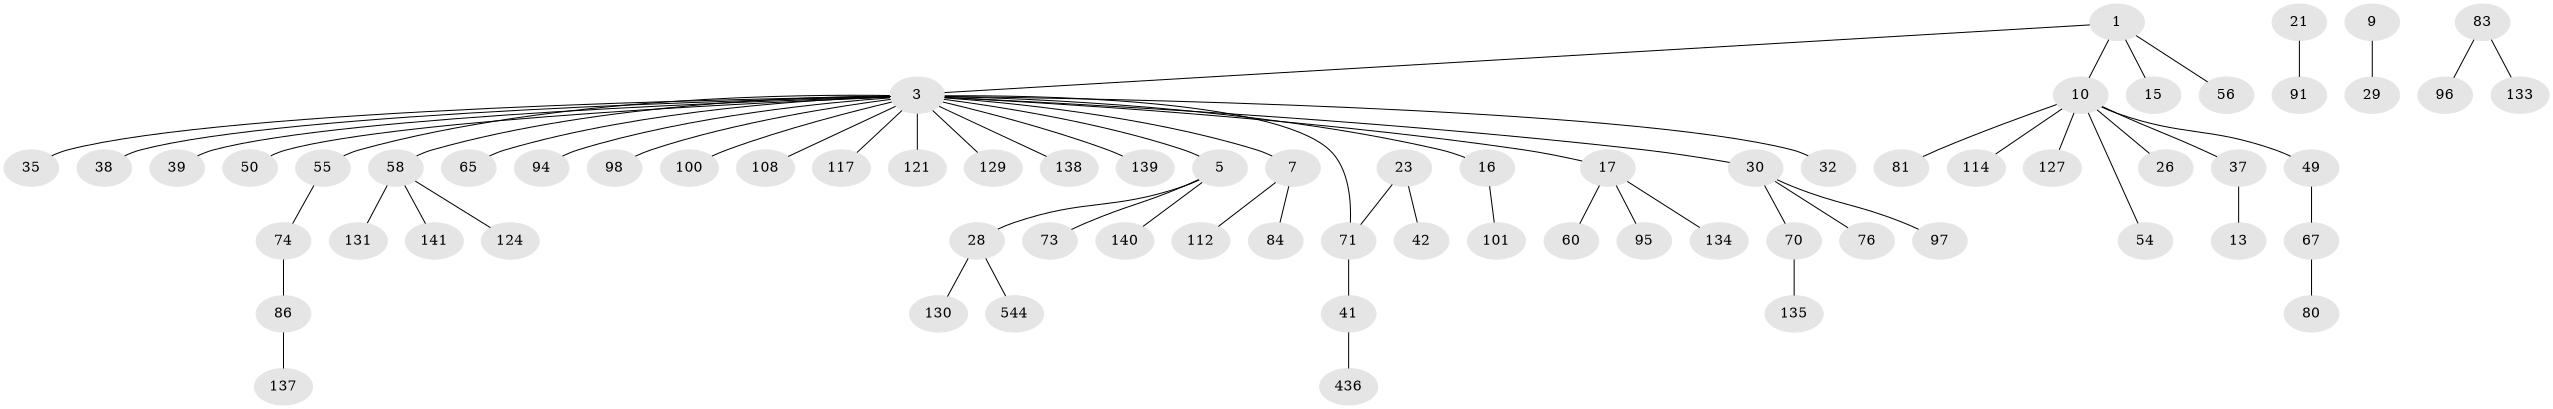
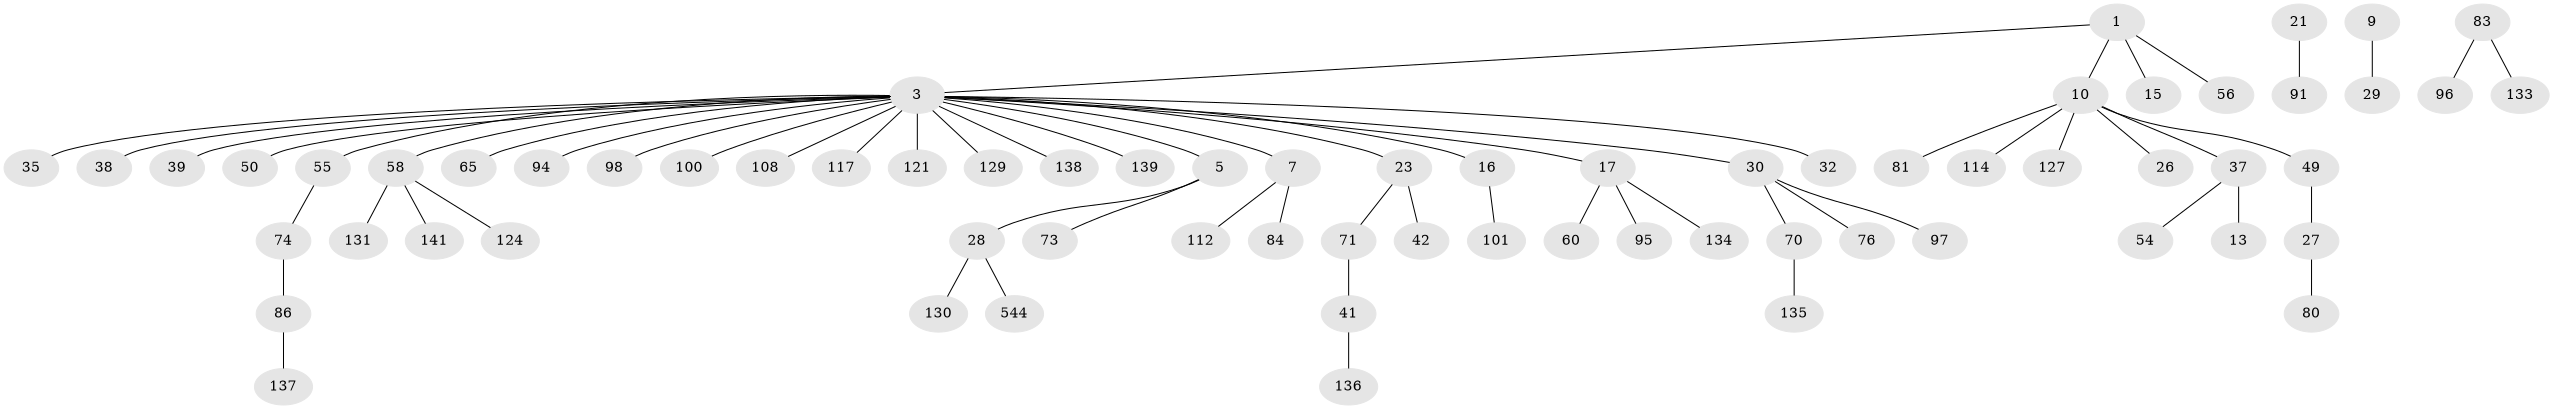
(1295, 131) -> (1242, 125)
(2113, 168) -> (2192, 205)
(1125, 241) -> none
(2312, 241) -> (2312, 241)
(1349, 387) -> (1349, 387)
